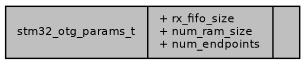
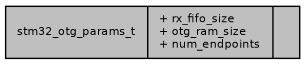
(206, 32) -> (203, 32)
